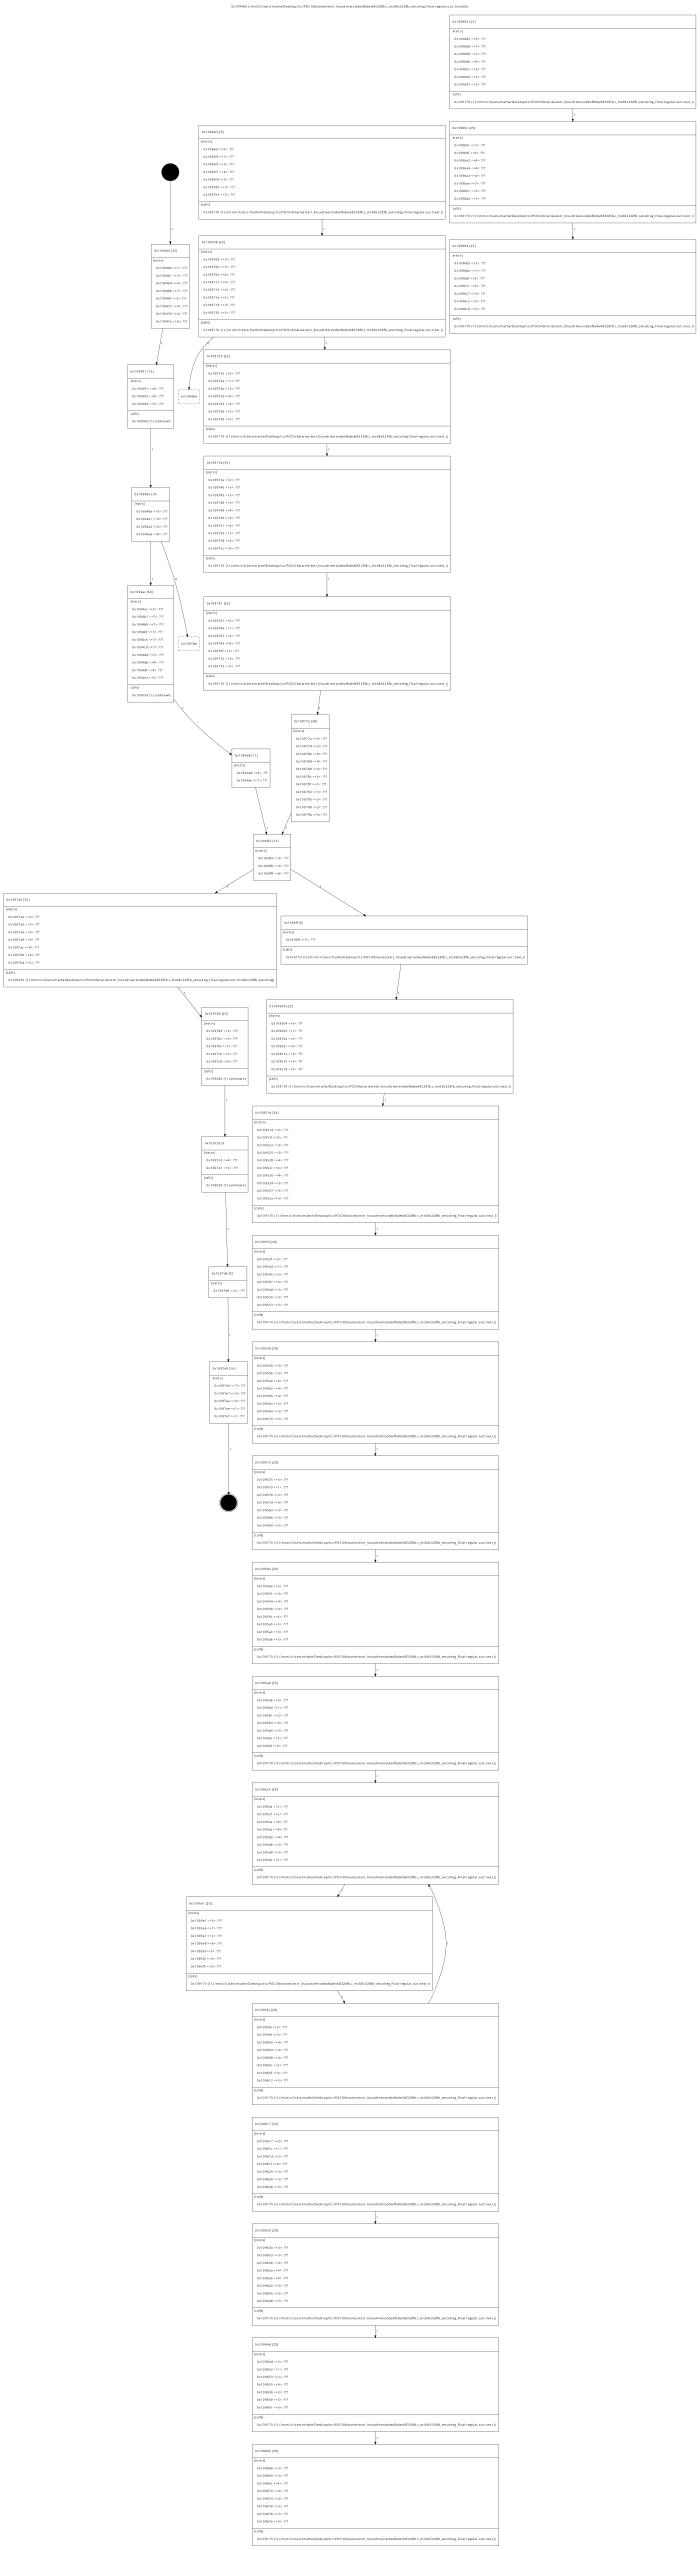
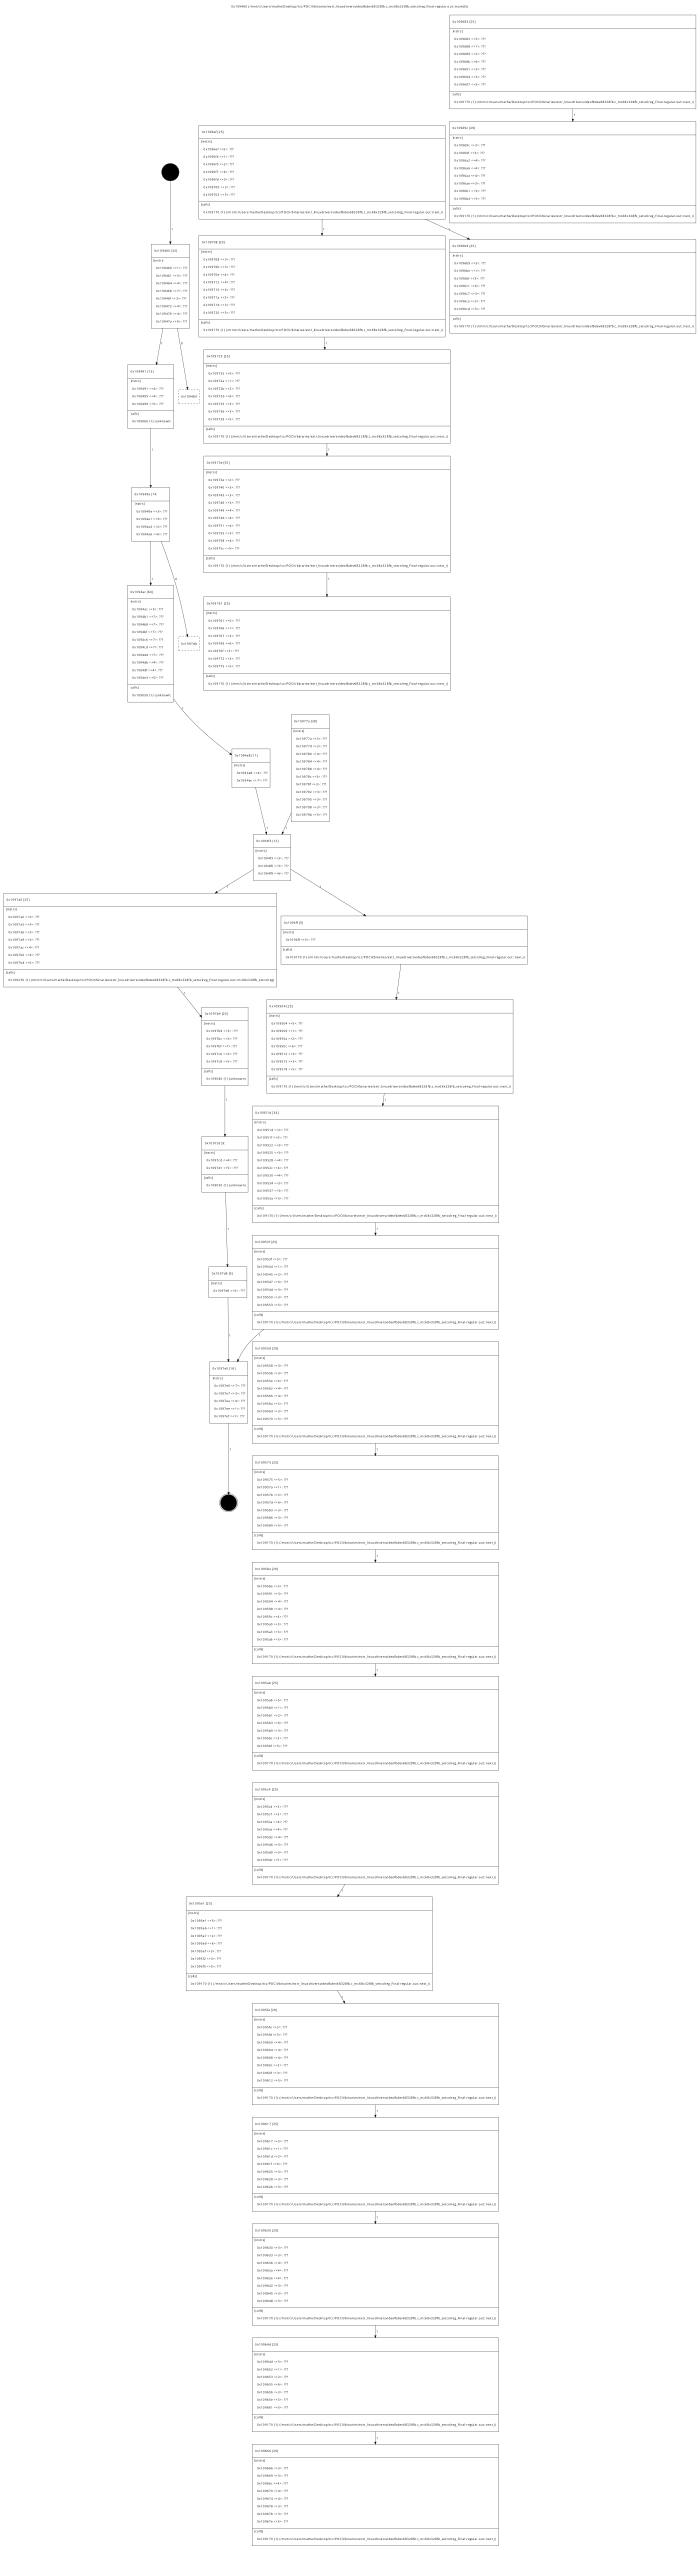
(573, 230) -> (446, 229)
(196, 359) -> (182, 358)
(319, 702) -> none
(375, 1334) -> (249, 1343)
(375, 1775) -> none
(446, 1945) -> (375, 2110)
